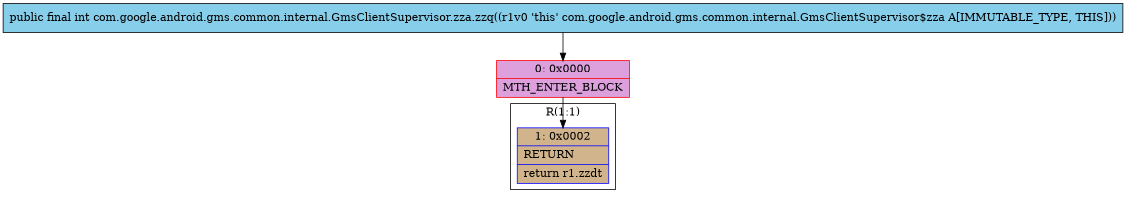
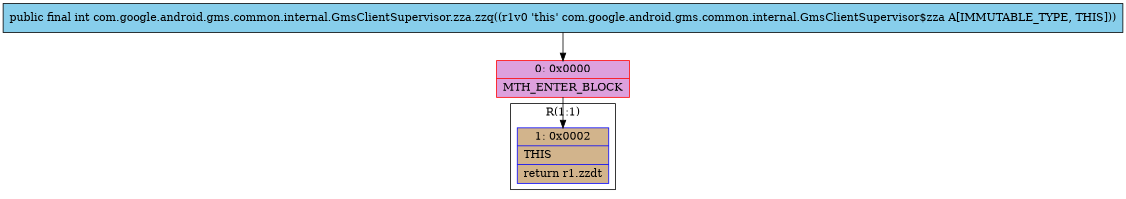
(549, 155) -> (538, 155)
